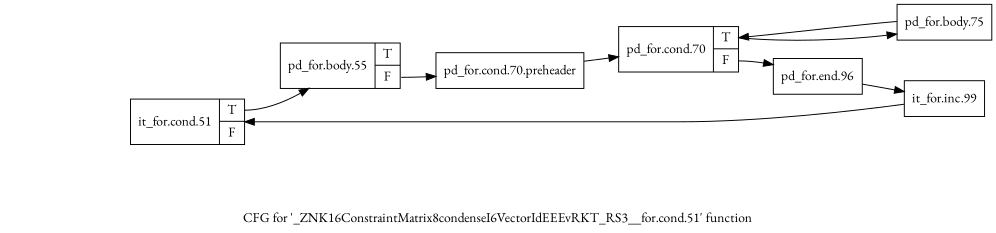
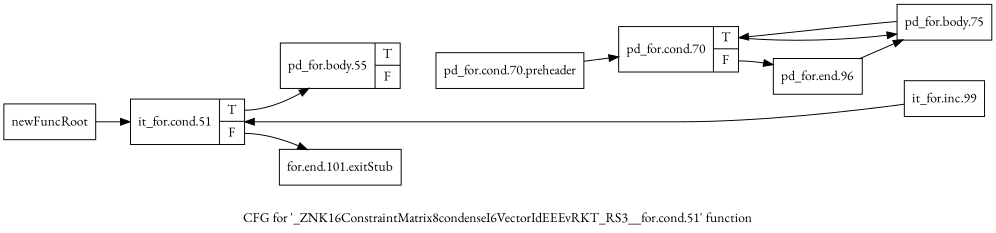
(414, 77) -> none
(879, 87) -> (876, 51)
none -> (50, 122)
none -> (340, 167)
